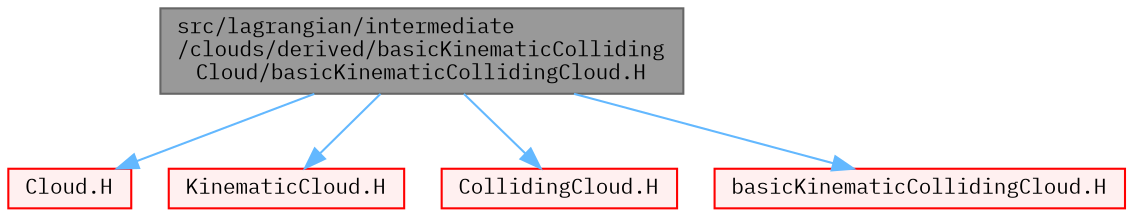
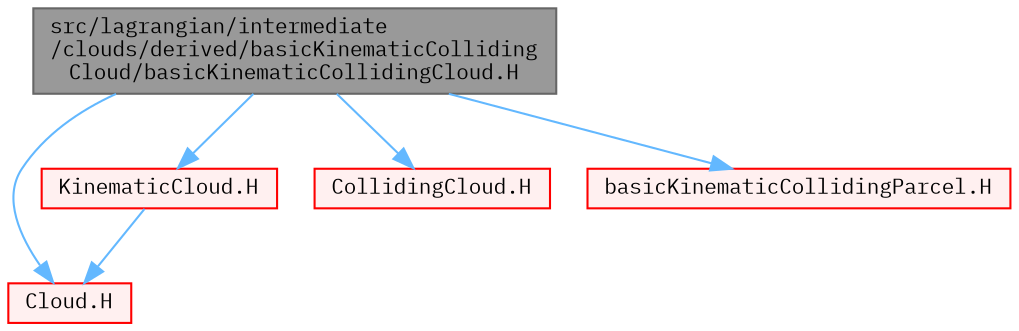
(920, 189) -> (799, 189)
none -> (121, 238)
